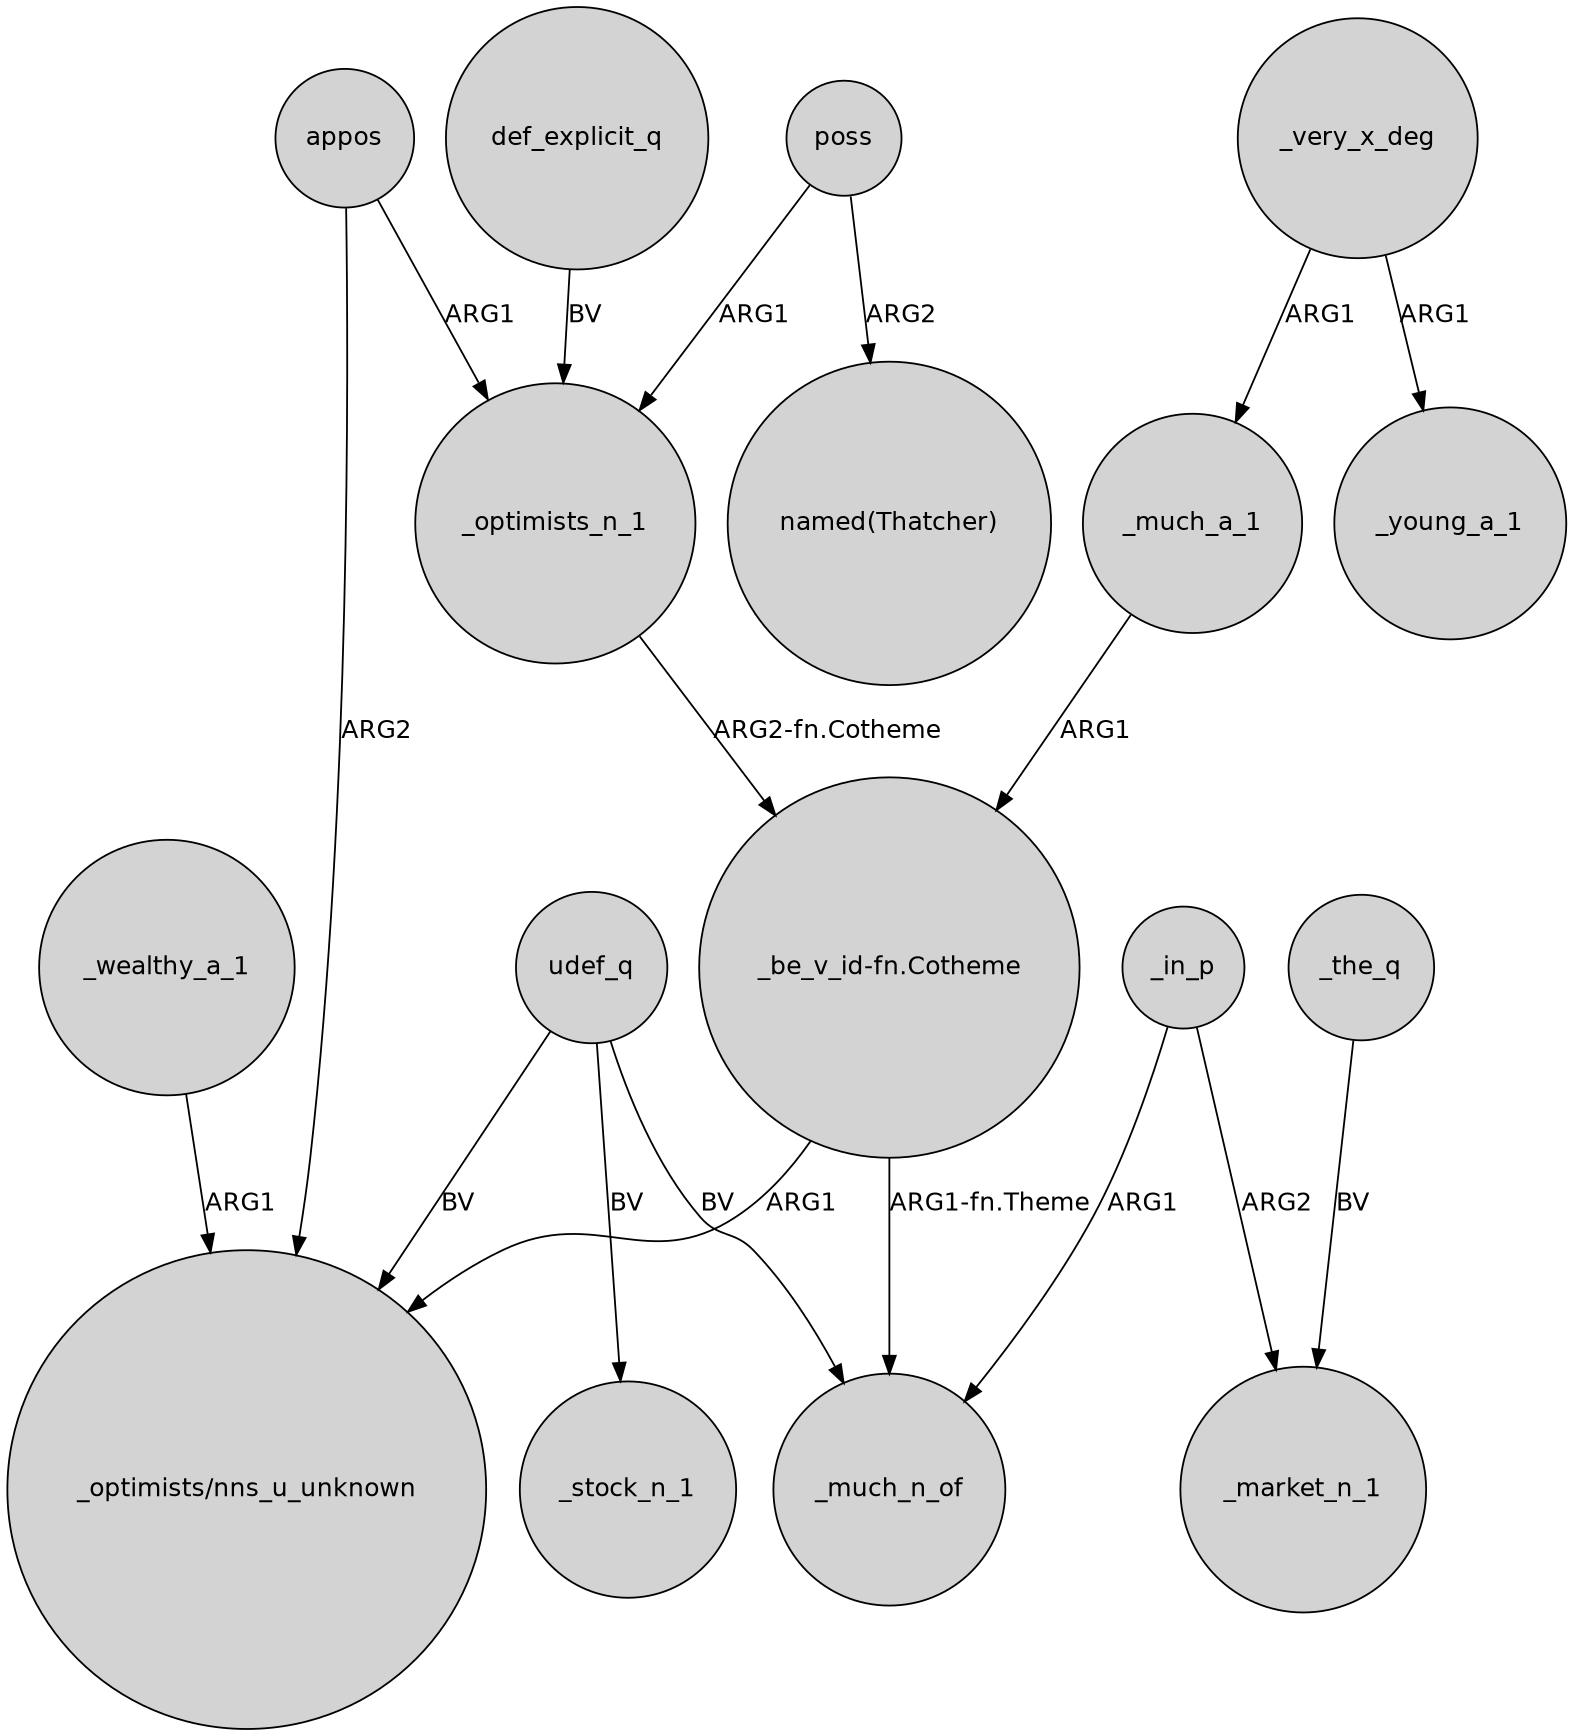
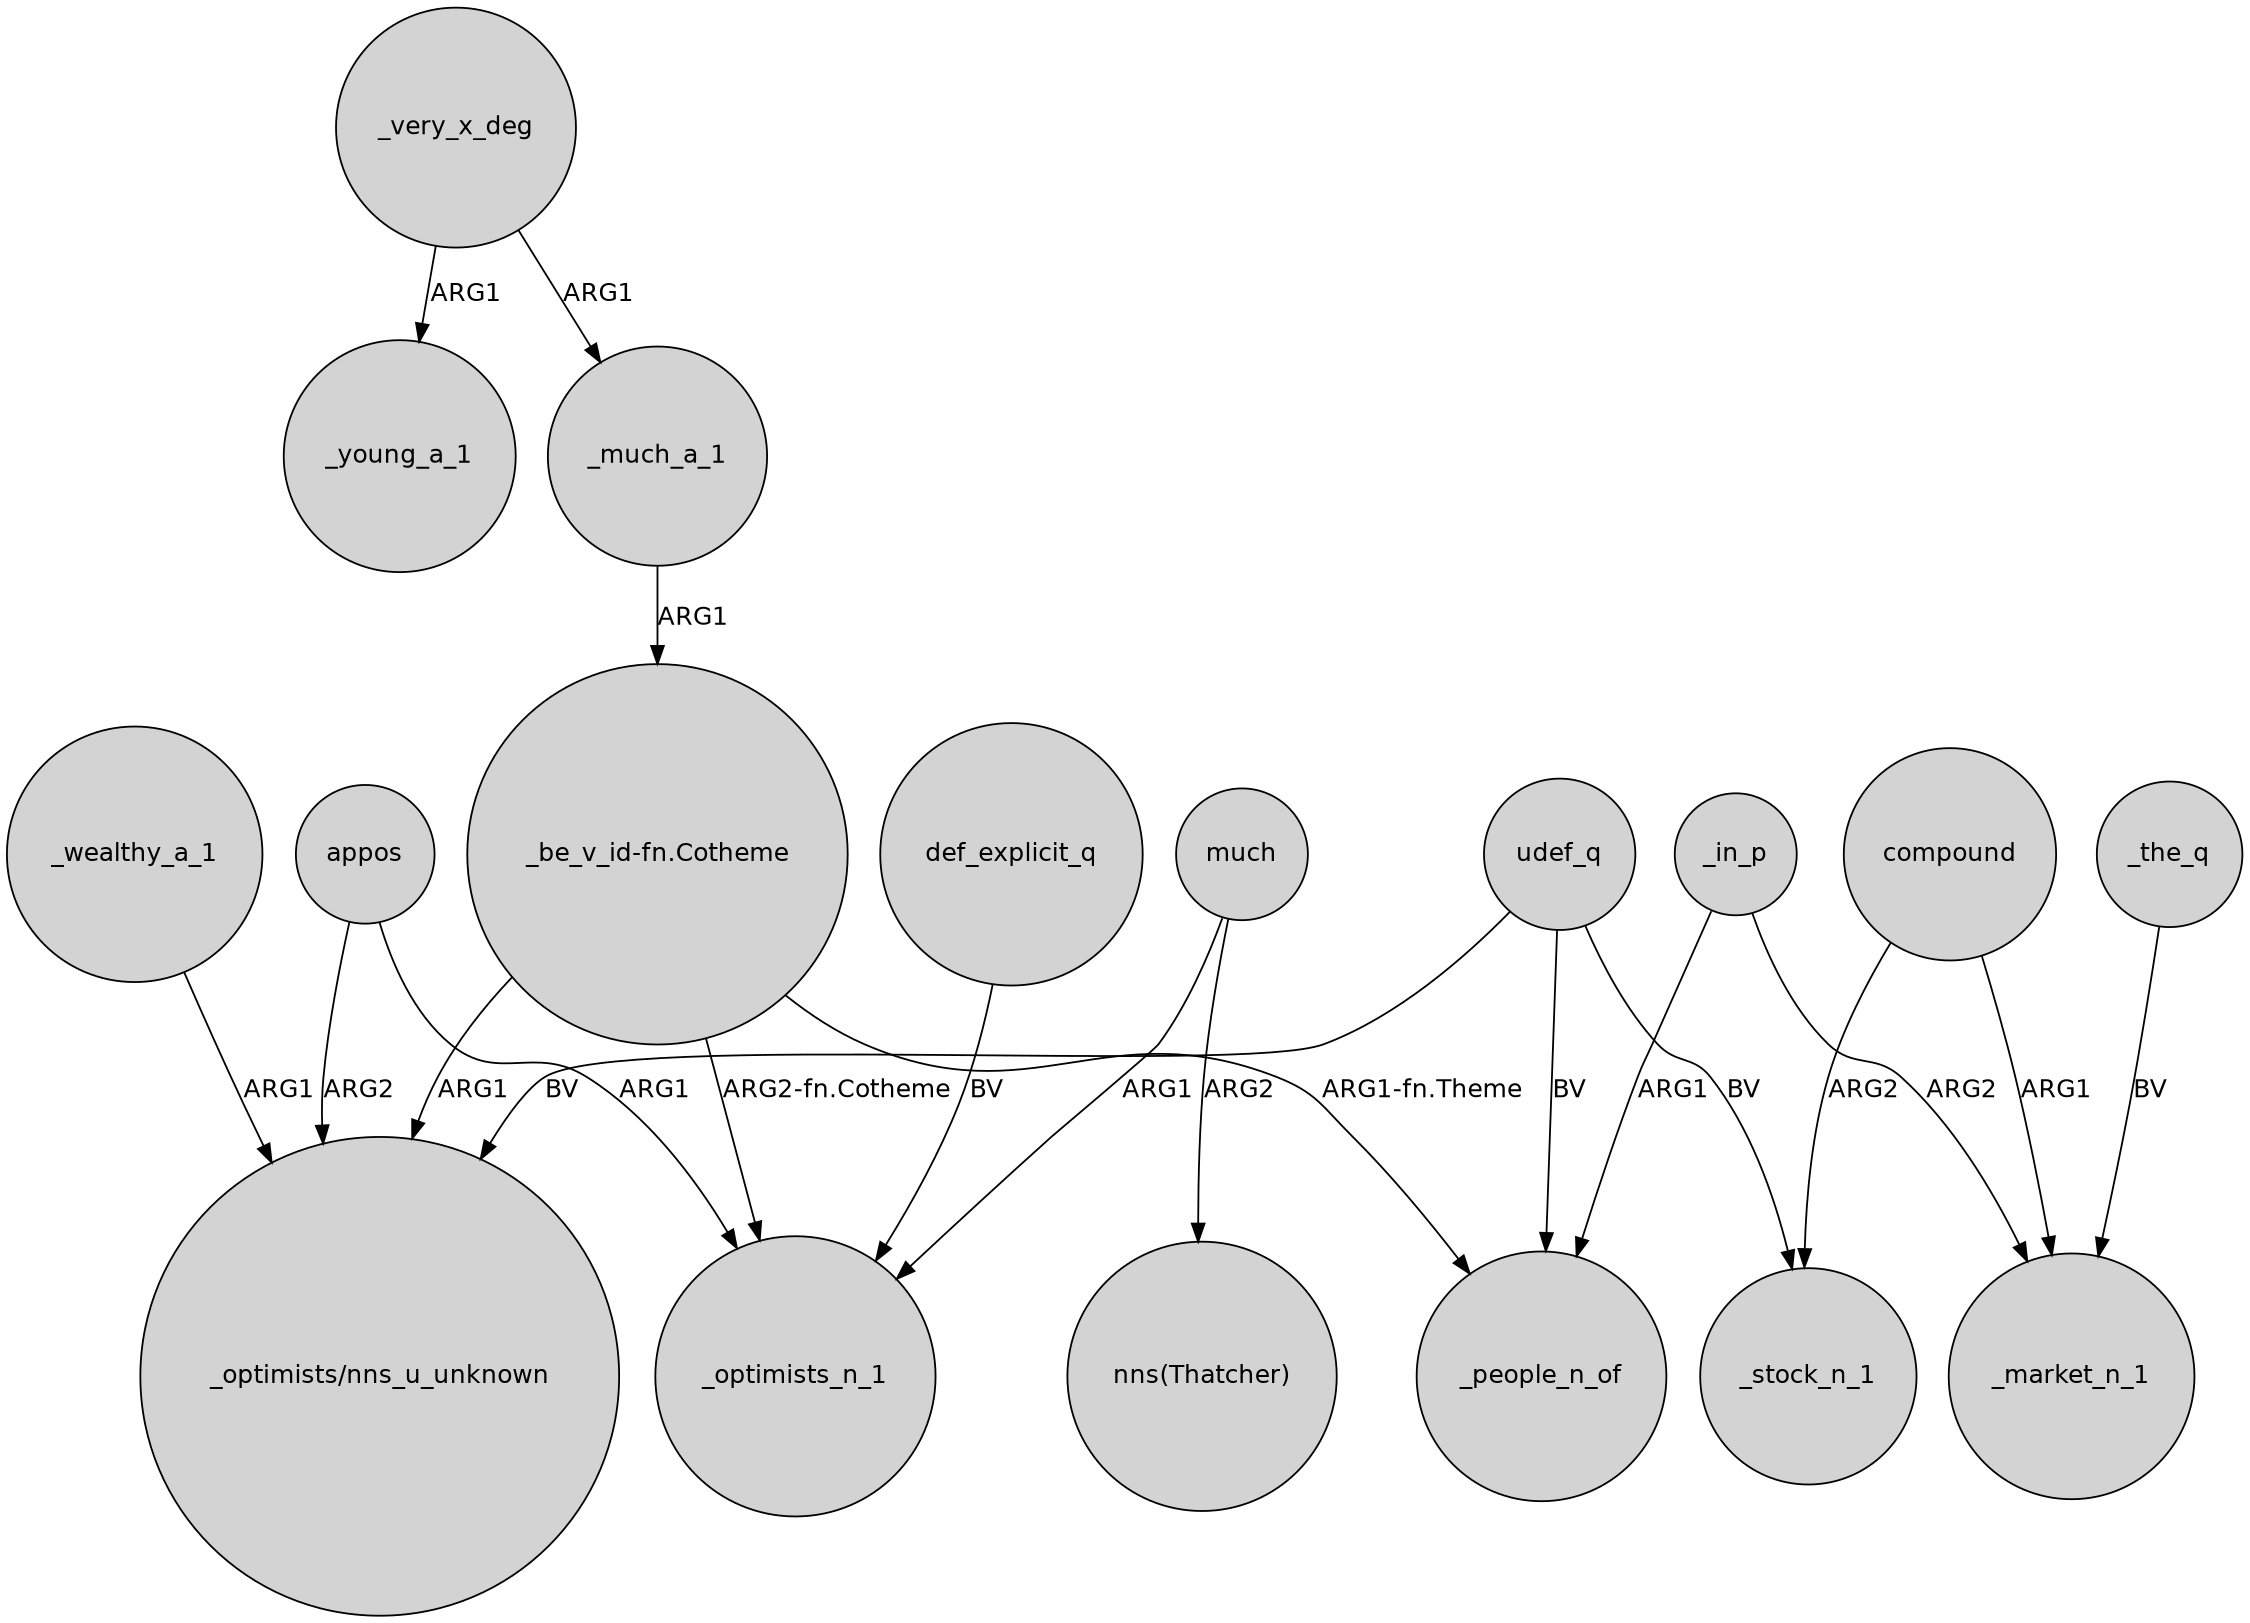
(844, 138) -> (1242, 854)
(889, 523) -> (1202, 1376)
(702, 719) -> (730, 1130)
none -> (1950, 854)
(889, 1490) -> (1542, 1376)
